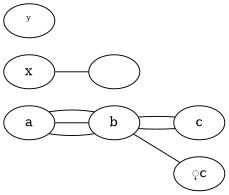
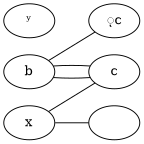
none -> (72, 97)
(29, 123) -> none
